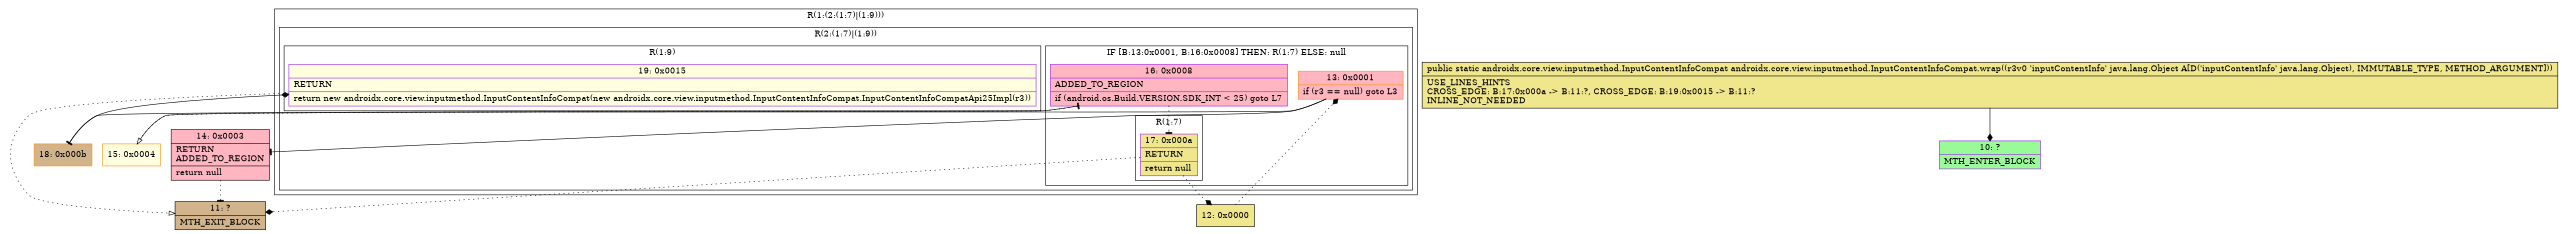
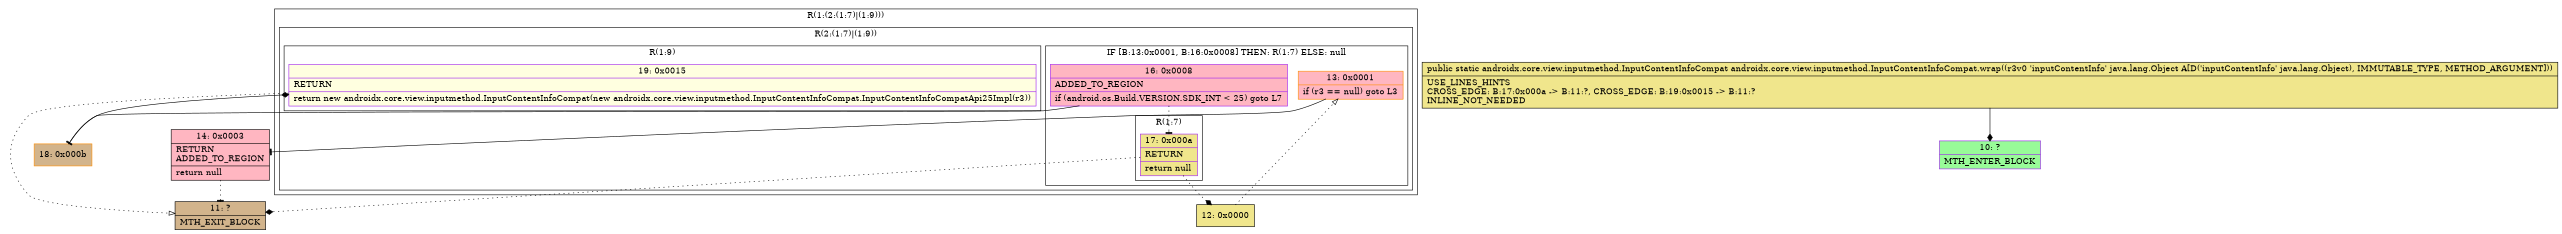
(1284, 154) -> (1284, 154)
(132, 155) -> none
